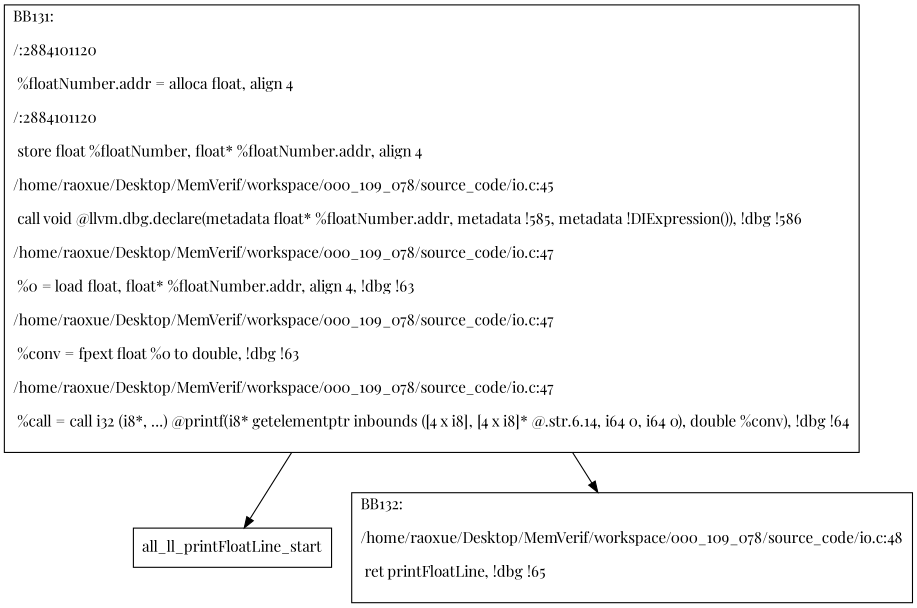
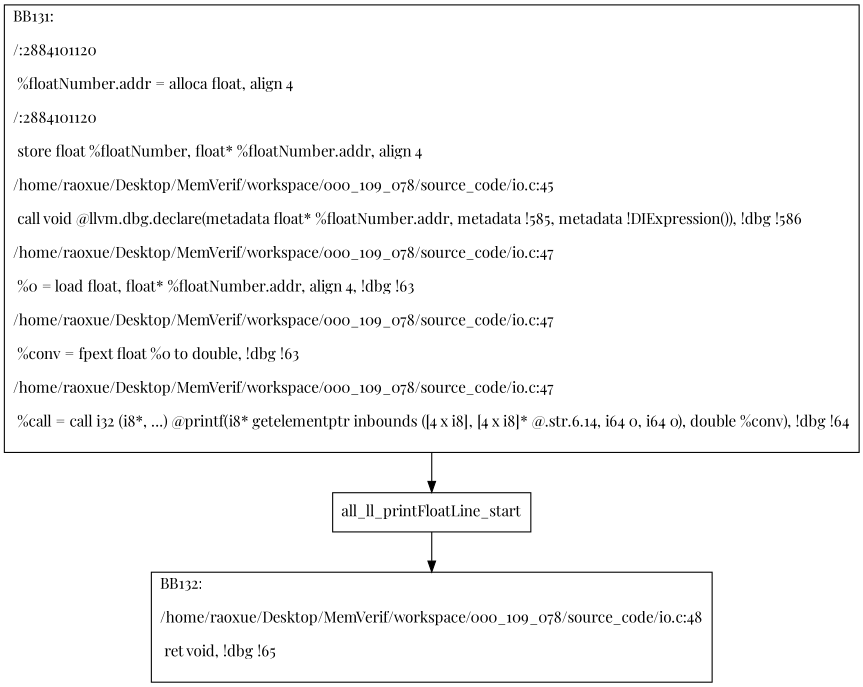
(582, 468) -> (432, 546)
(454, 572) -> (218, 652)
